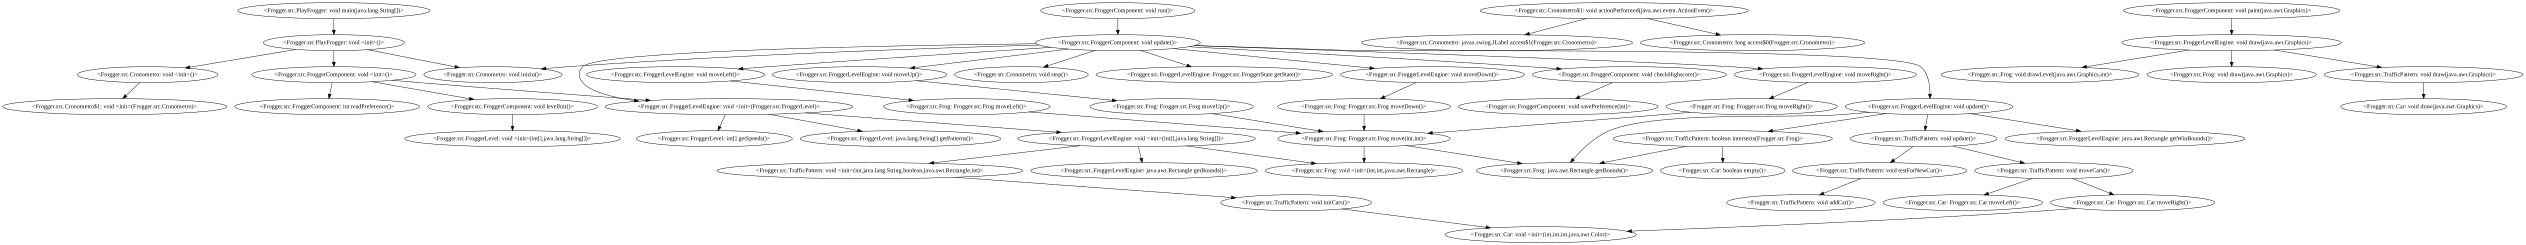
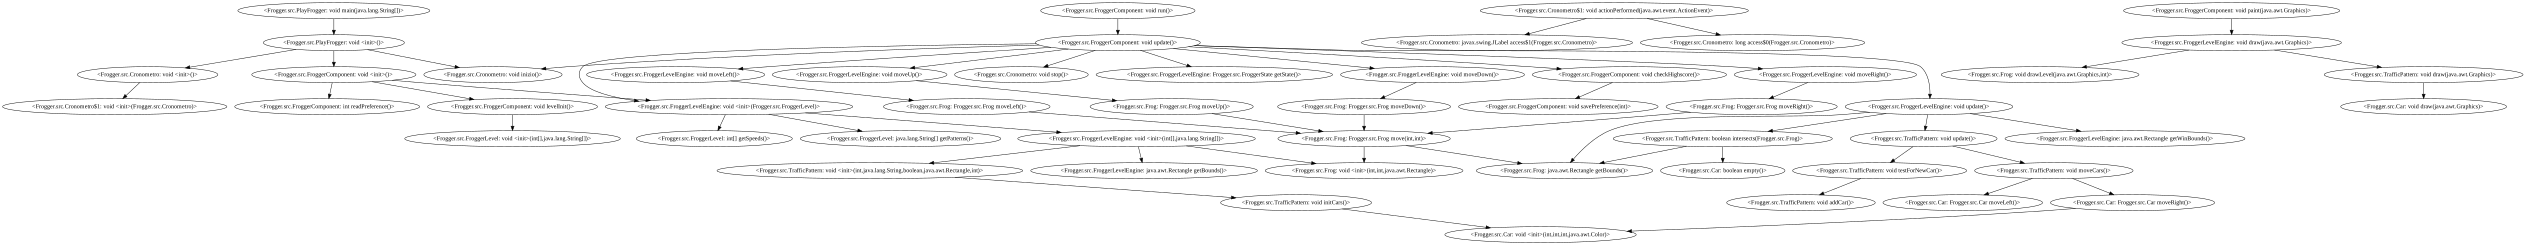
(2232, 75) -> none
